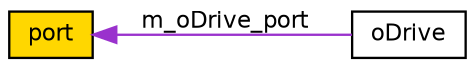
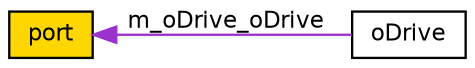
(222, 22) -> (222, 22)
